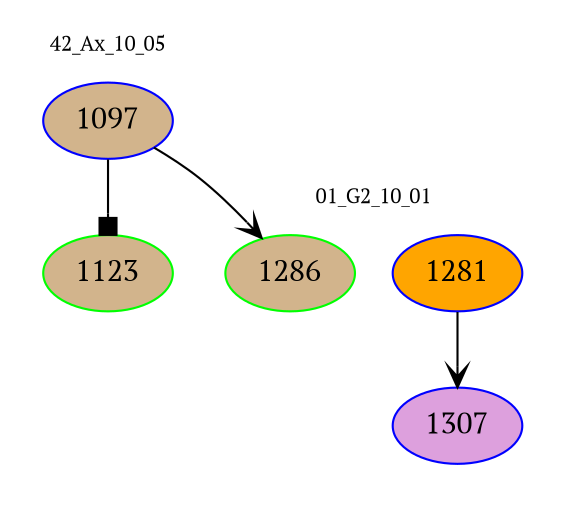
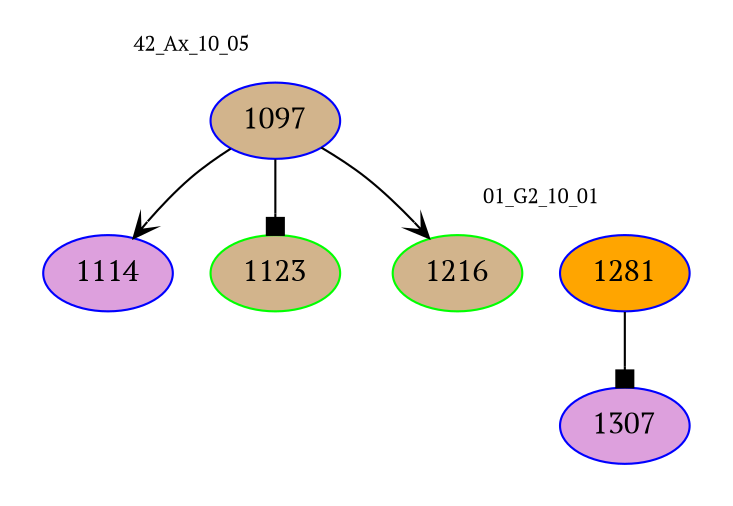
none -> (108, 273)
(290, 273) -> (457, 273)
(457, 339) -> (625, 339)
